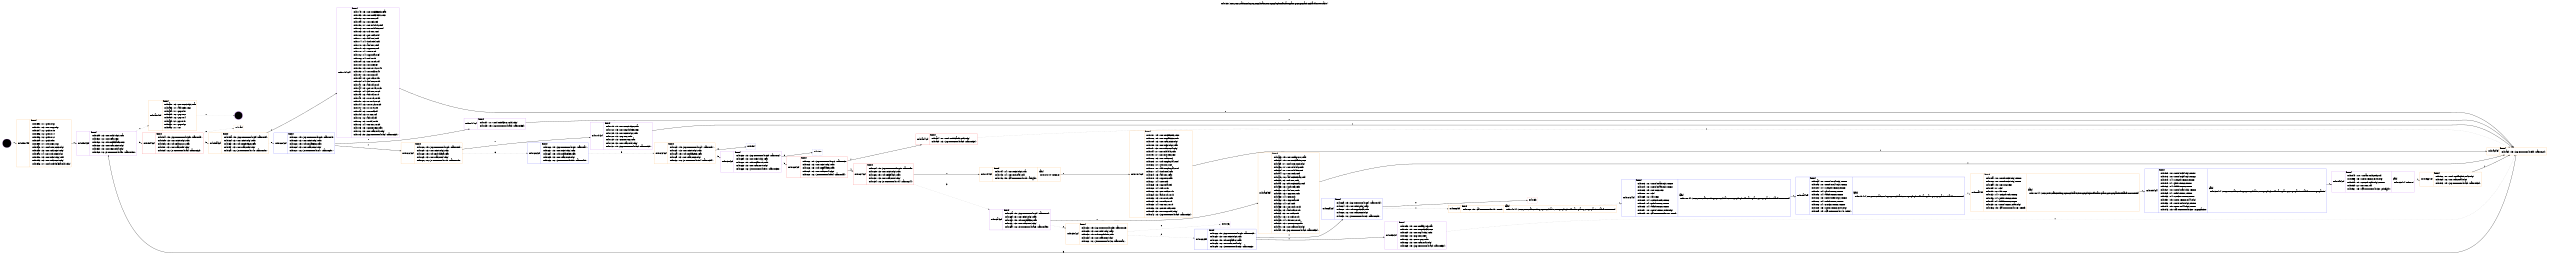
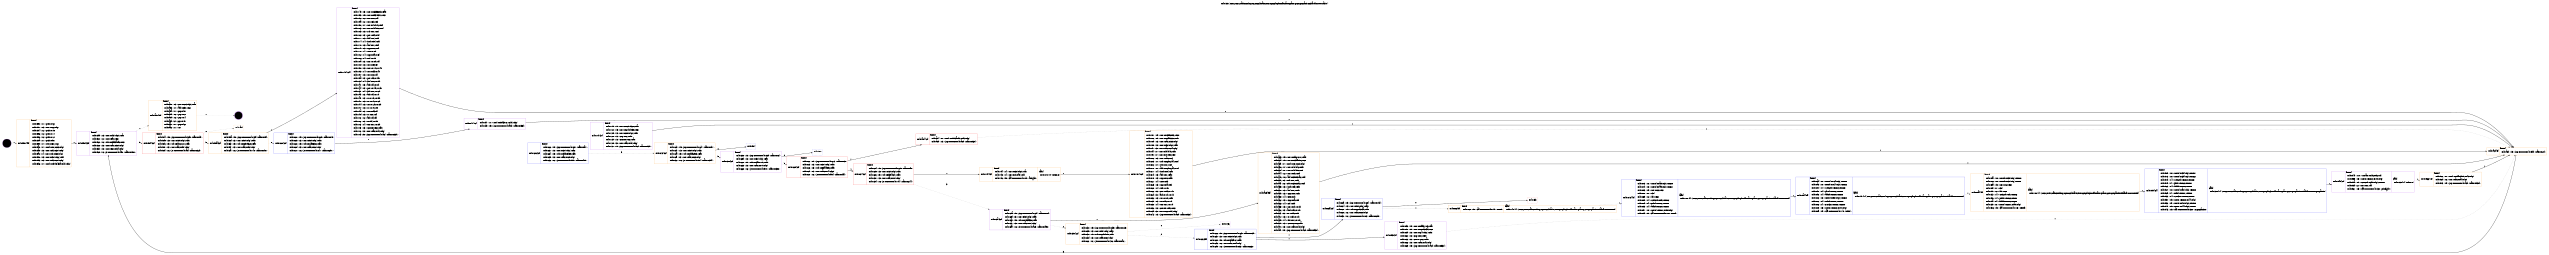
(432, 153) -> none
